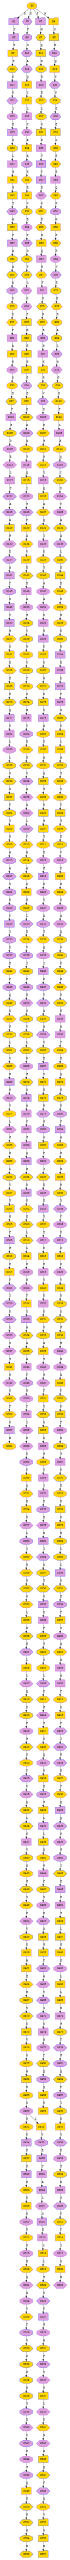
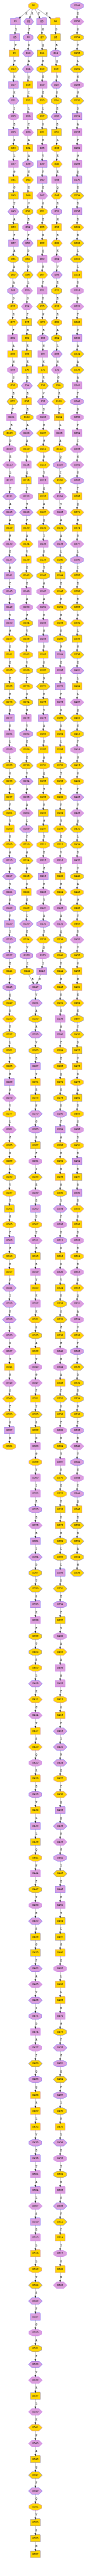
(26, 417) -> (27, 417)
(26, 978) -> (31, 979)
(33, 2118) -> (35, 2118)
